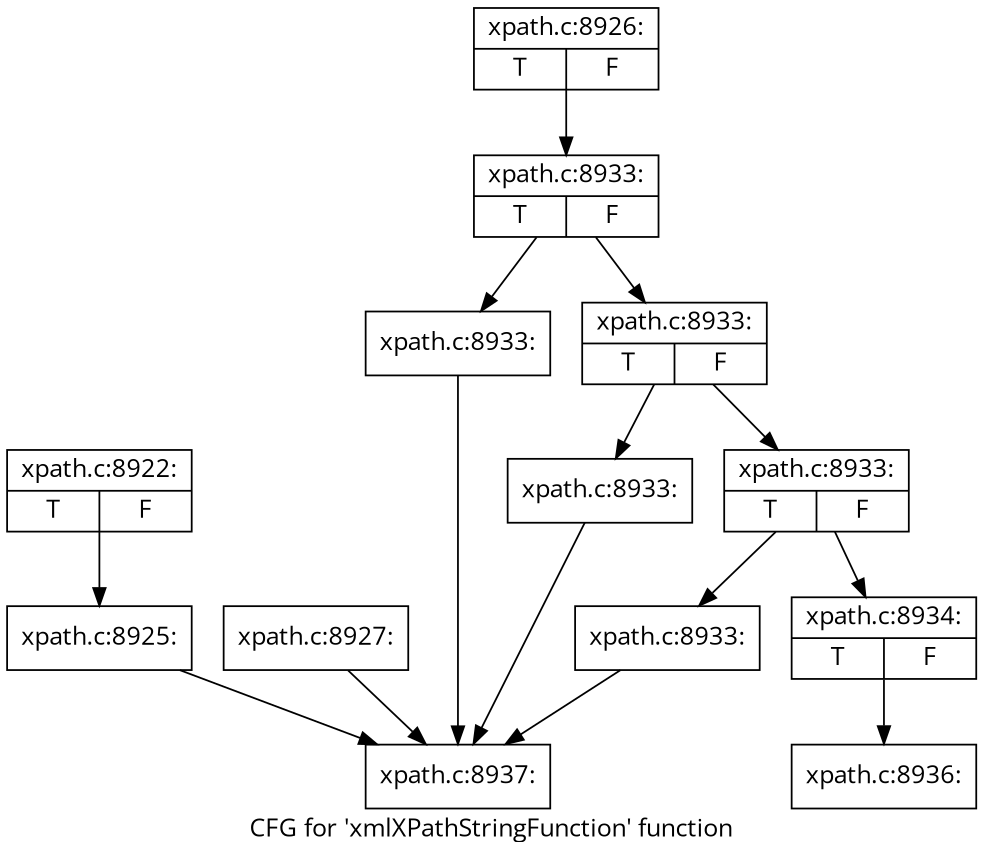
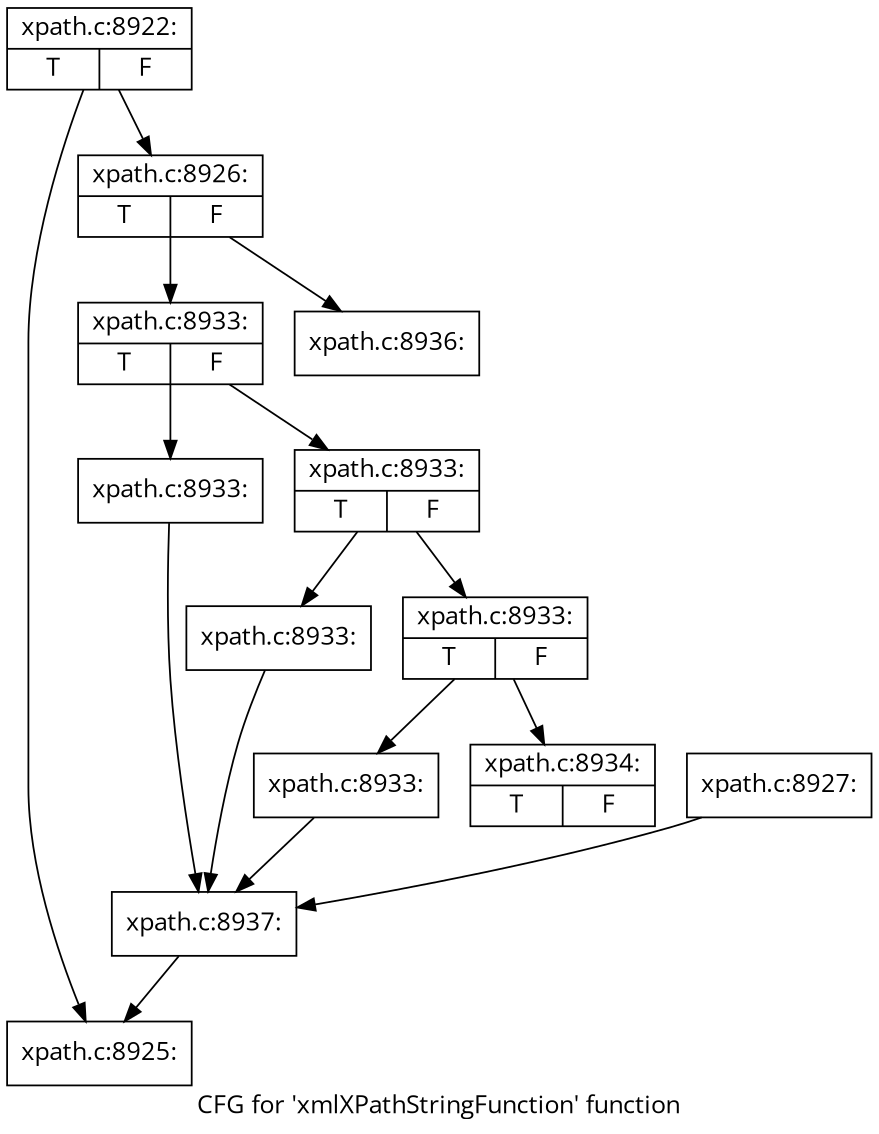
none -> (131, 114)
(884, 703) -> (278, 269)
(270, 704) -> (157, 982)
